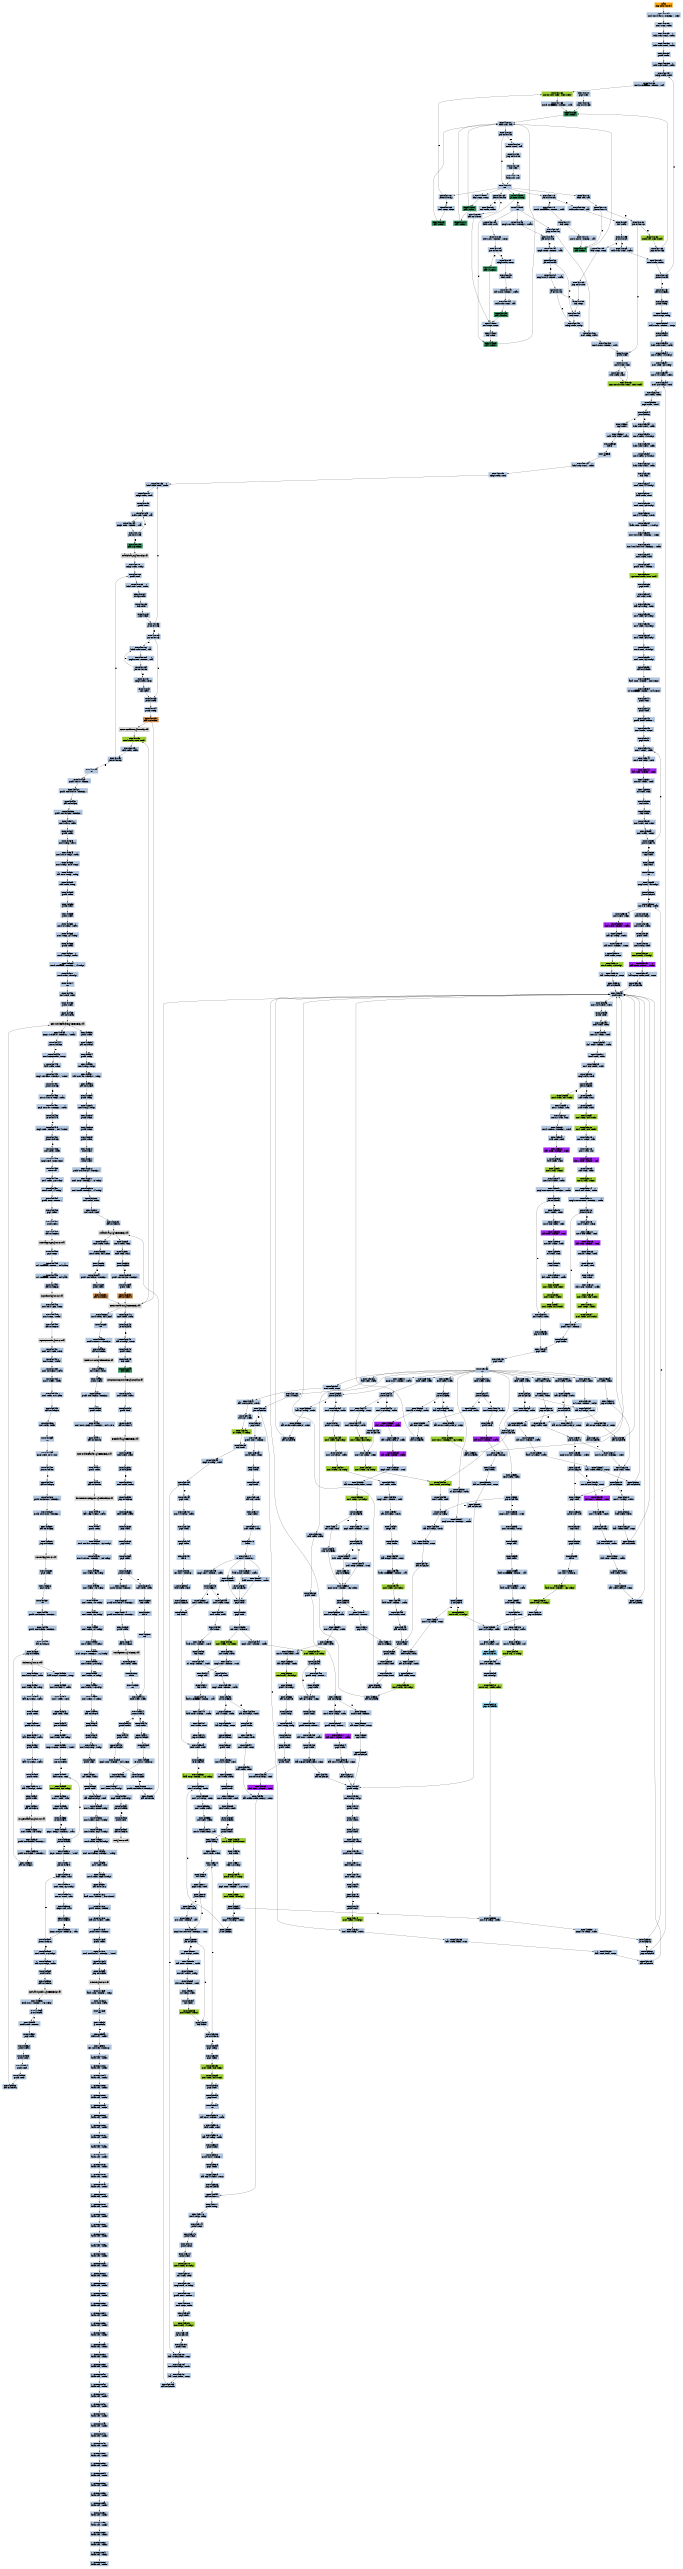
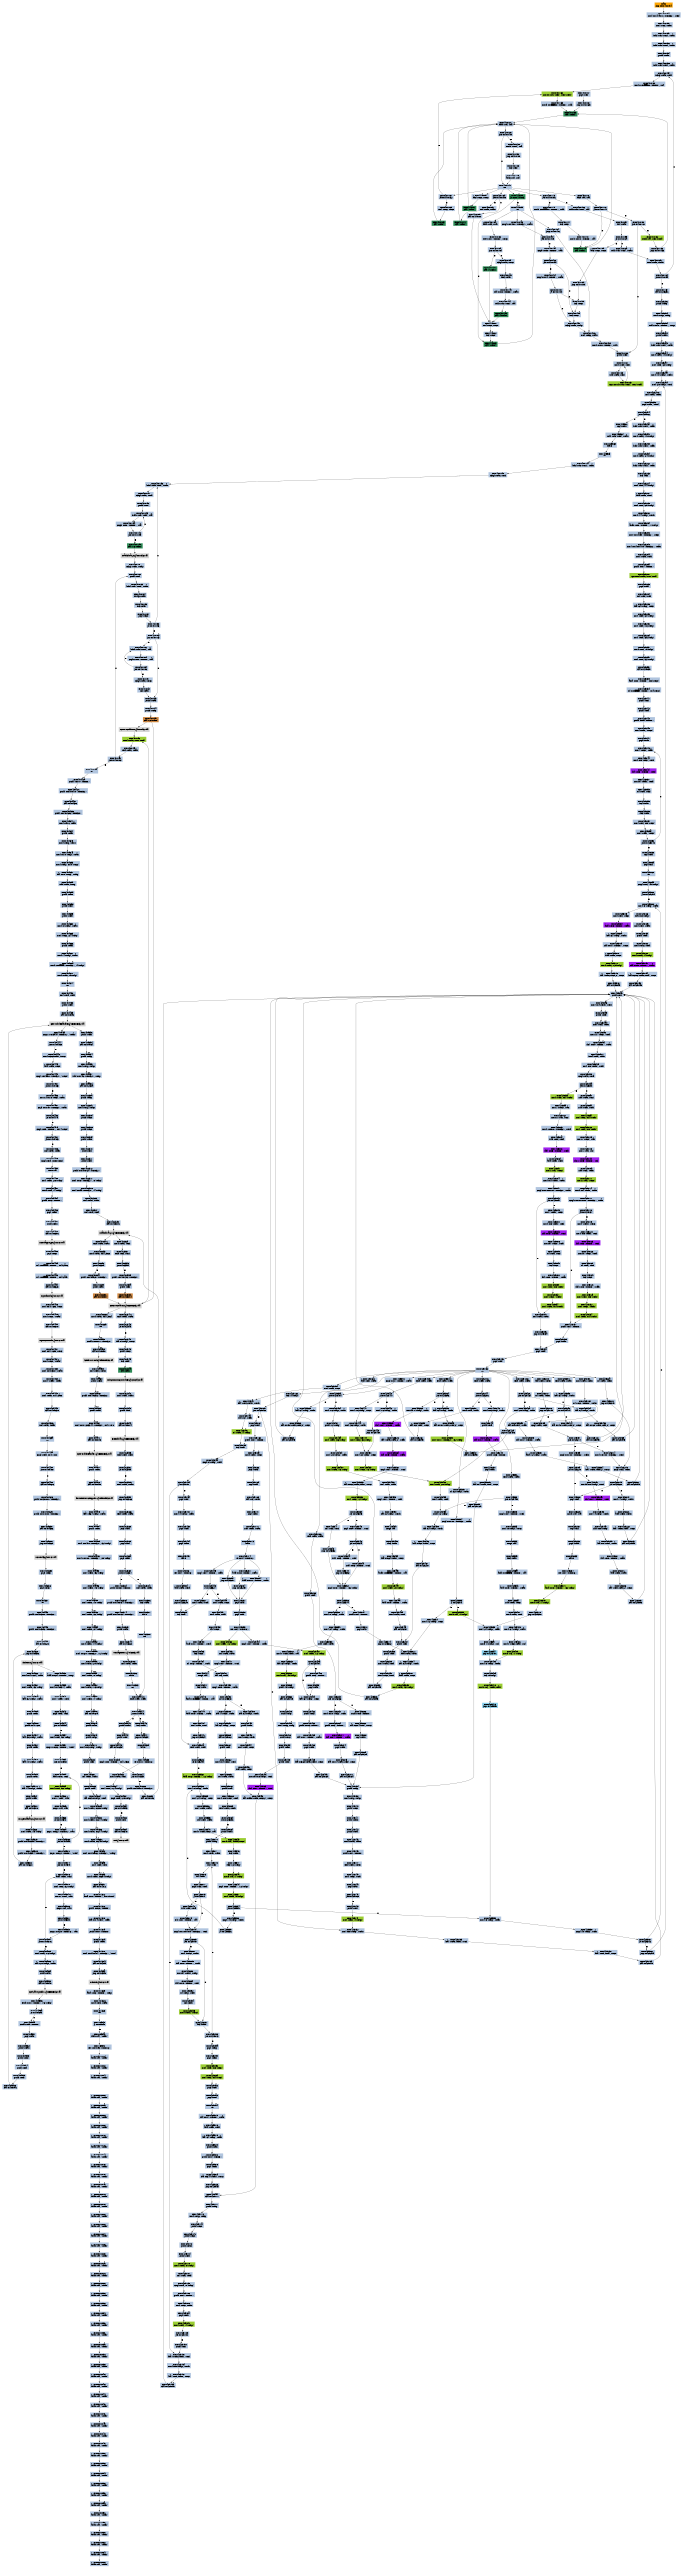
(99, 2087) -> none
